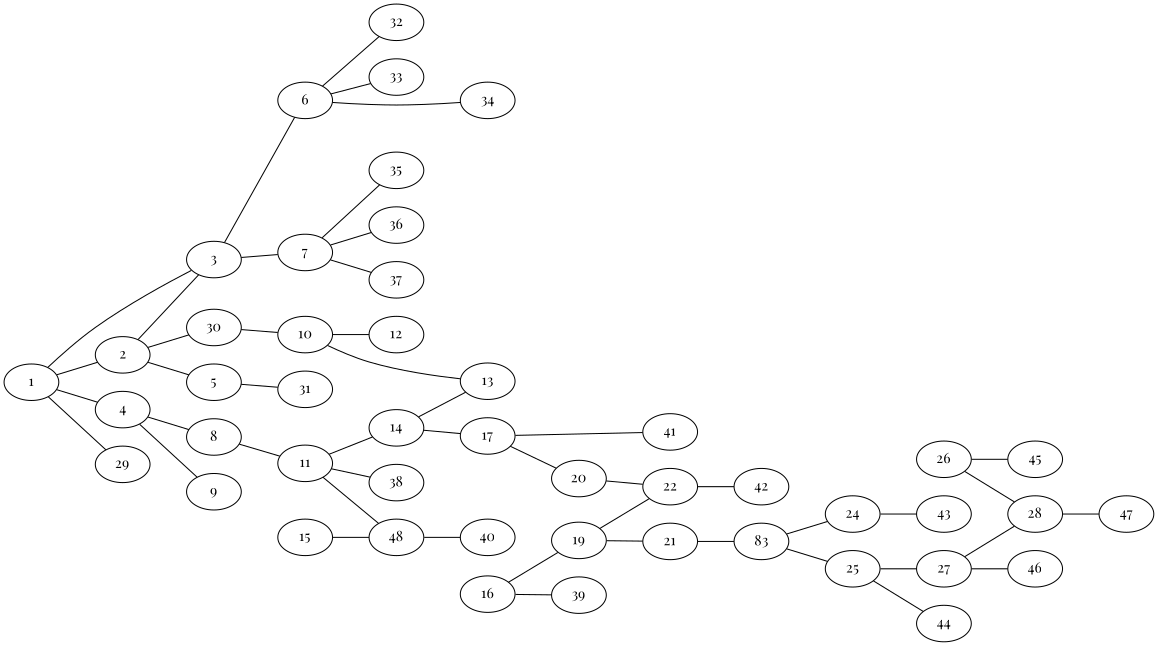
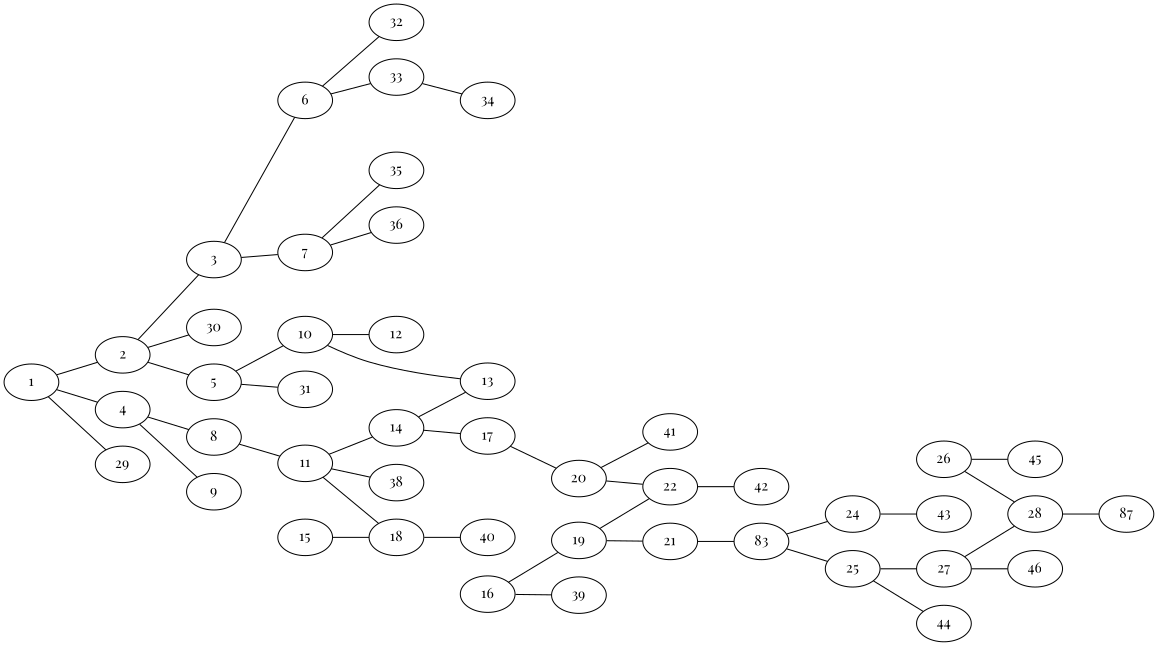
(396, 105) -> (442, 89)
(396, 280) -> none
(116, 314) -> none
(259, 331) -> (260, 358)
(579, 434) -> (625, 455)
(1126, 514) -> (1126, 514)
(396, 537) -> (396, 537)
